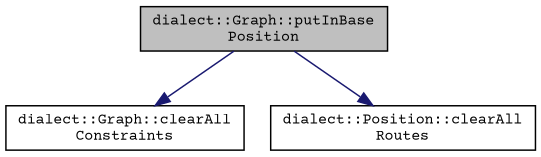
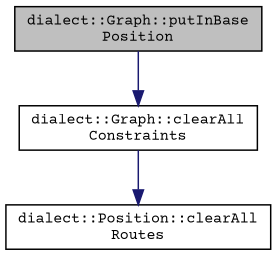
(327, 74) -> (138, 170)
